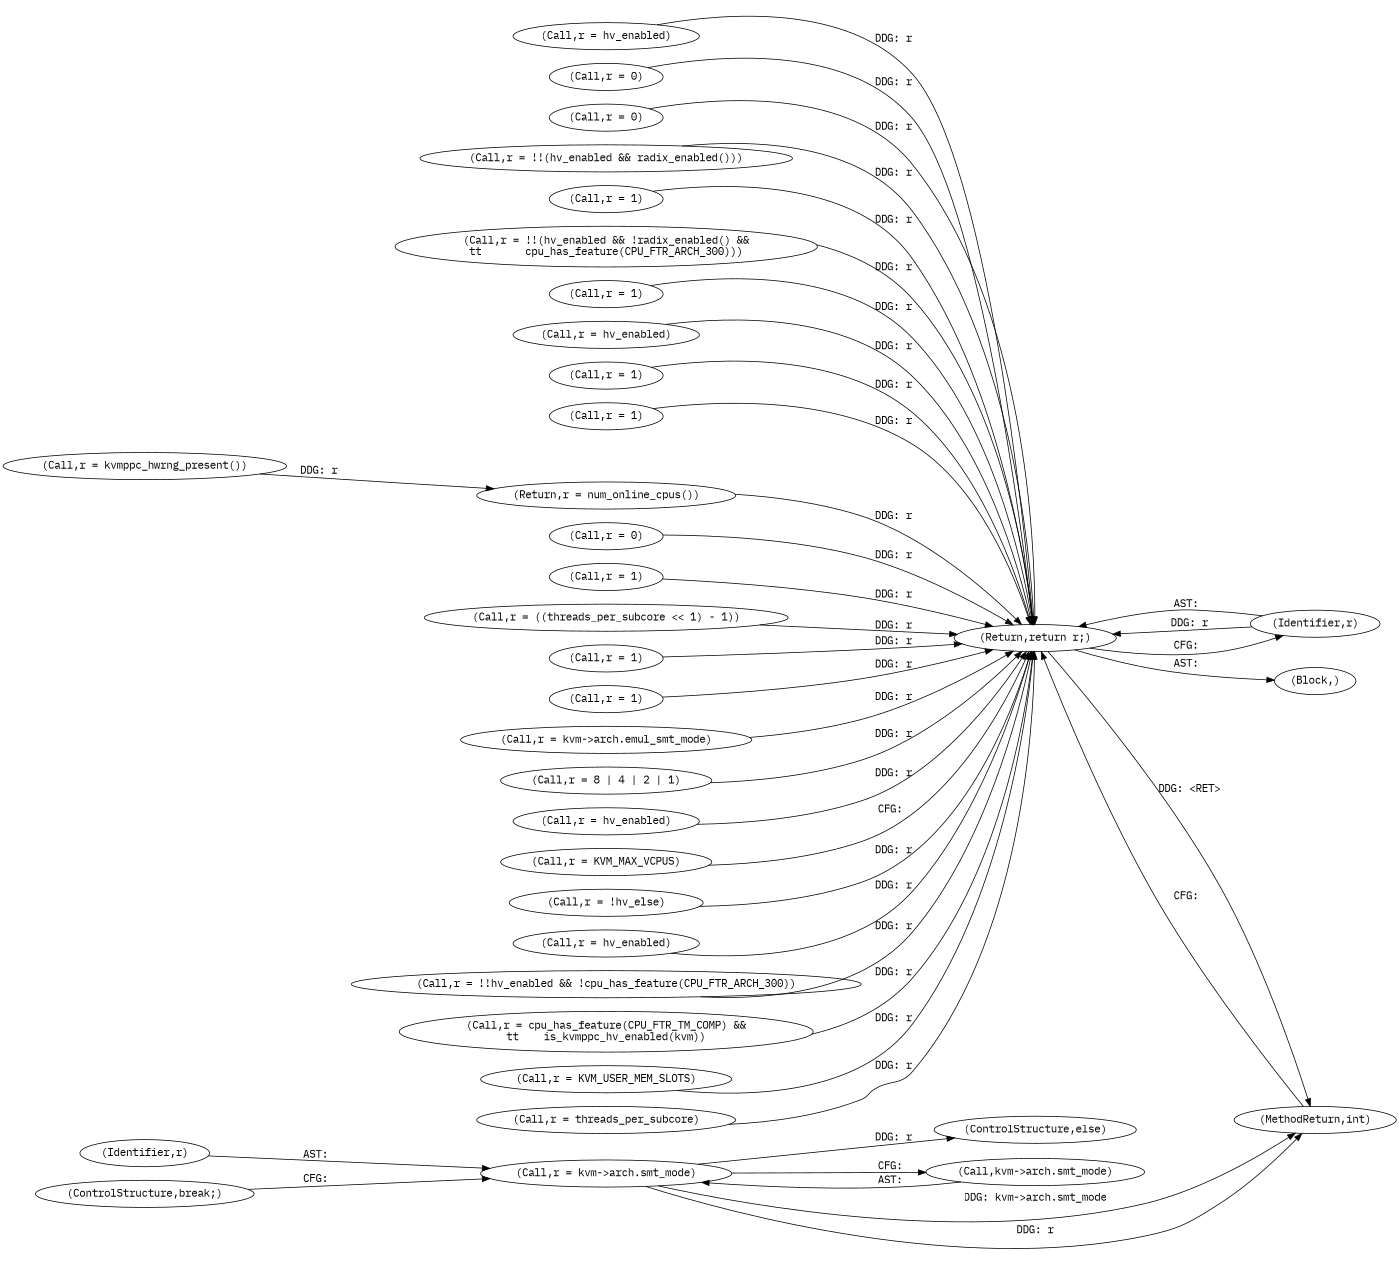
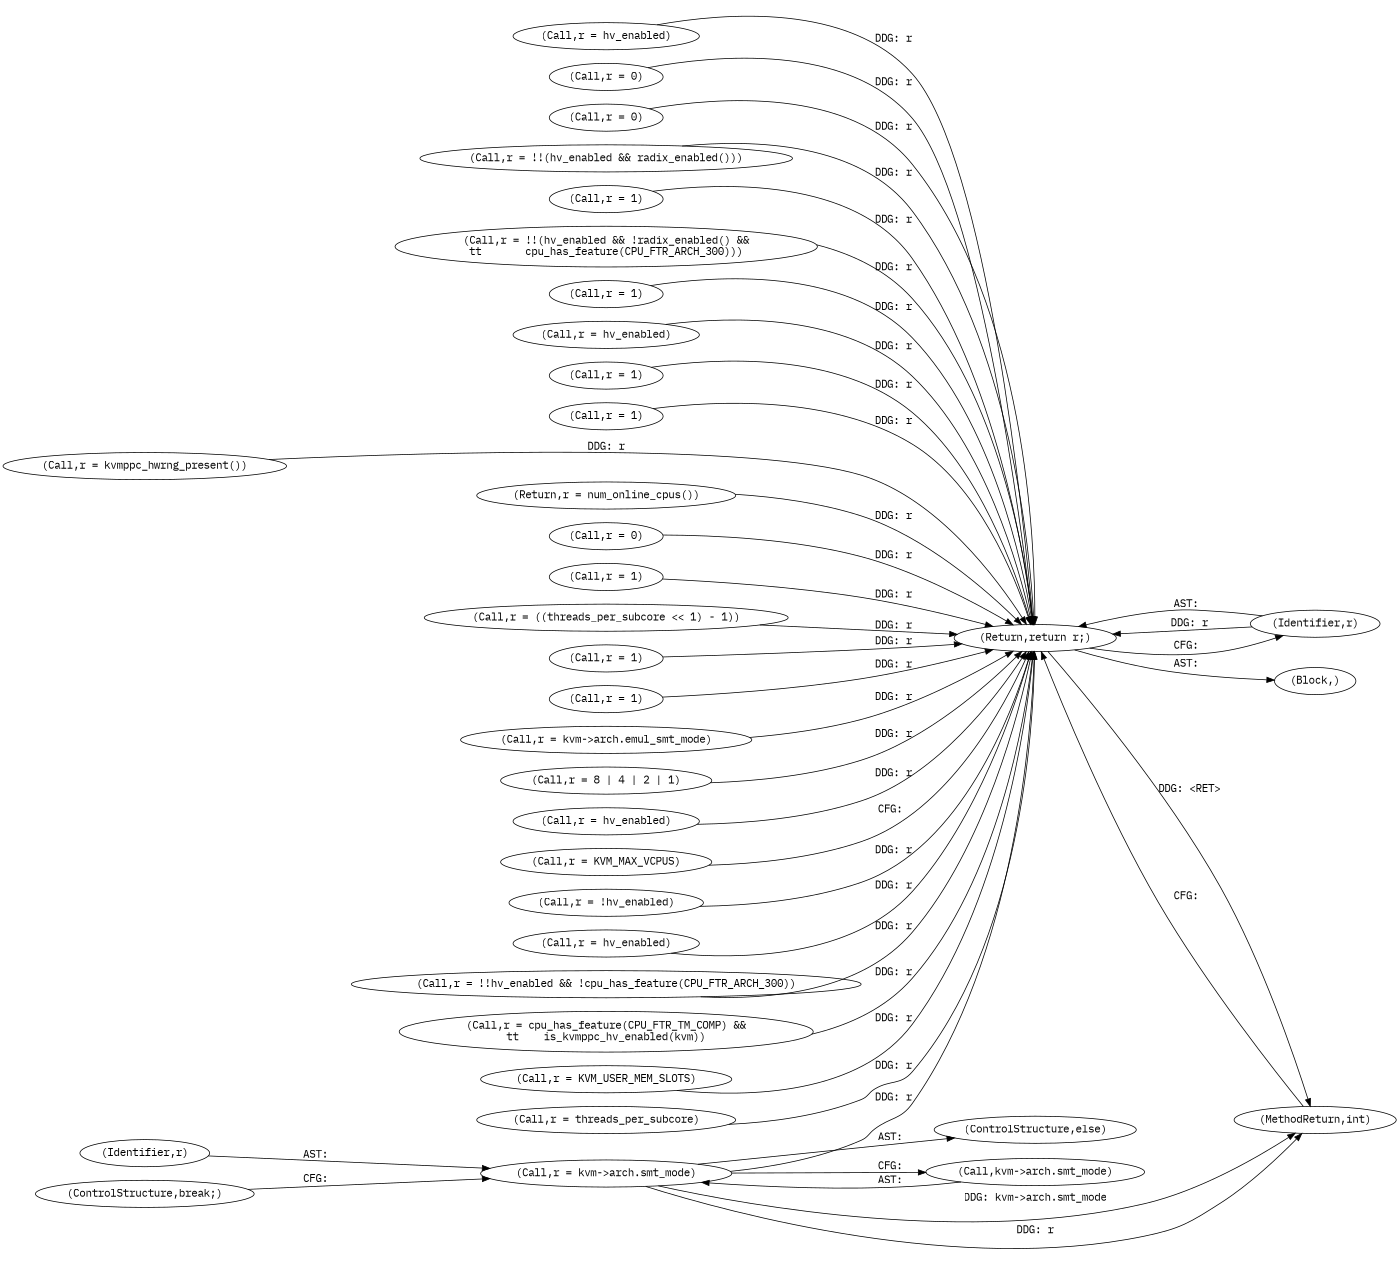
(373, 481) -> (676, 454)
(606, 903) -> (606, 903)
none -> (973, 985)
(894, 1138) -> (894, 1138)
